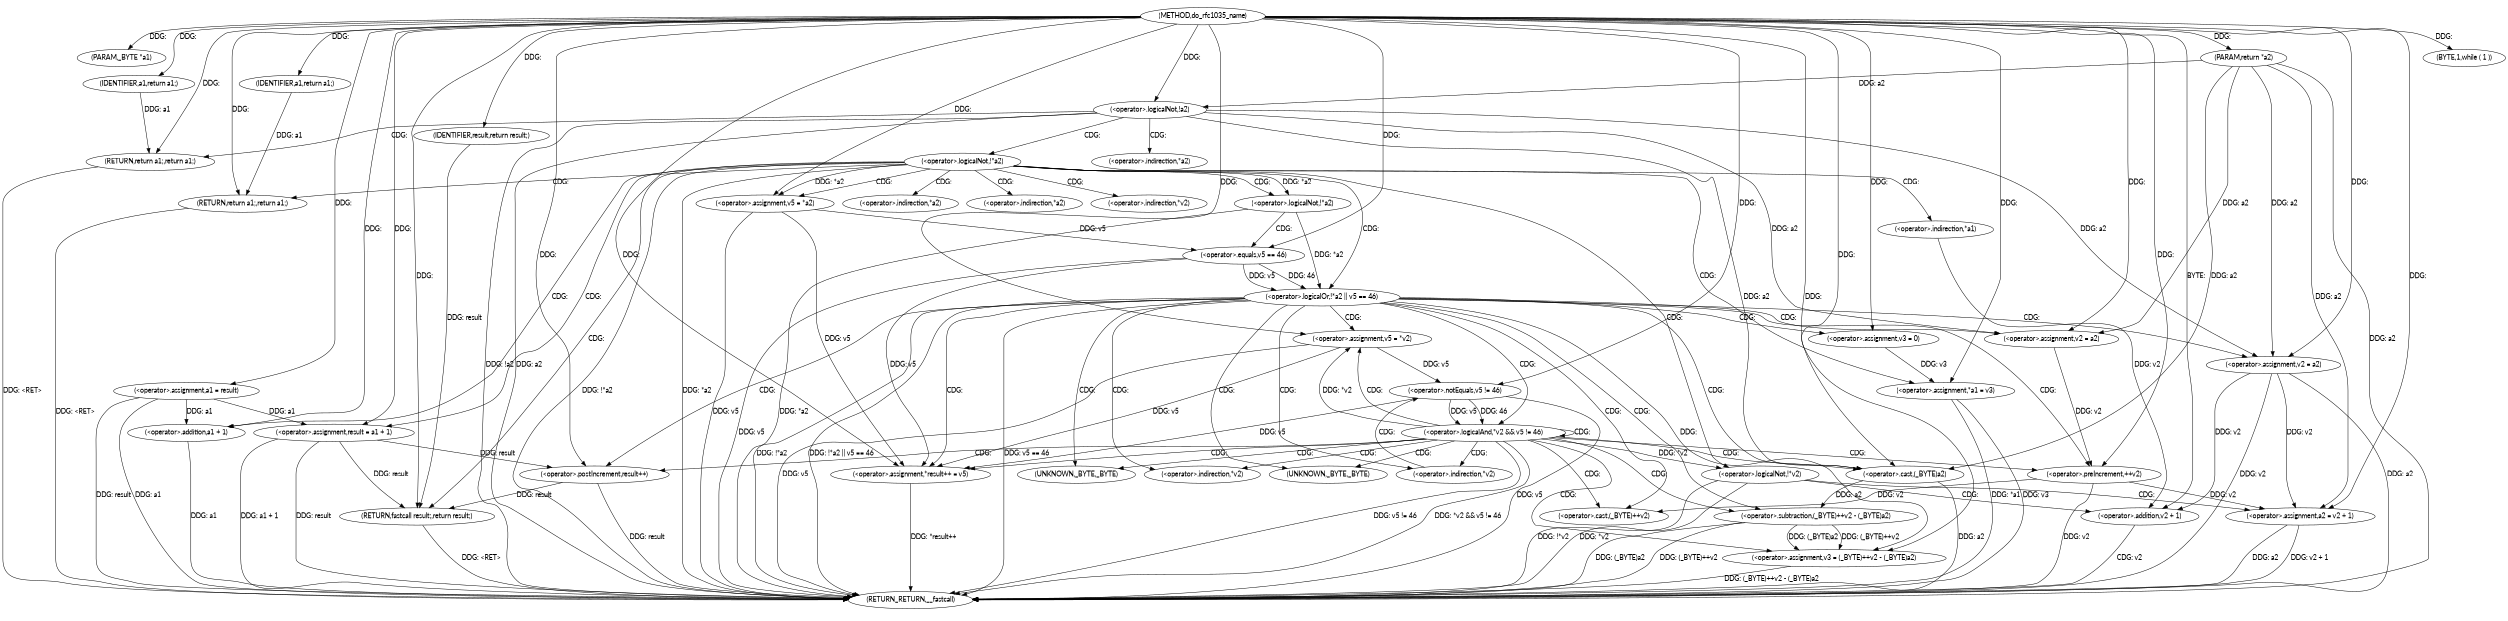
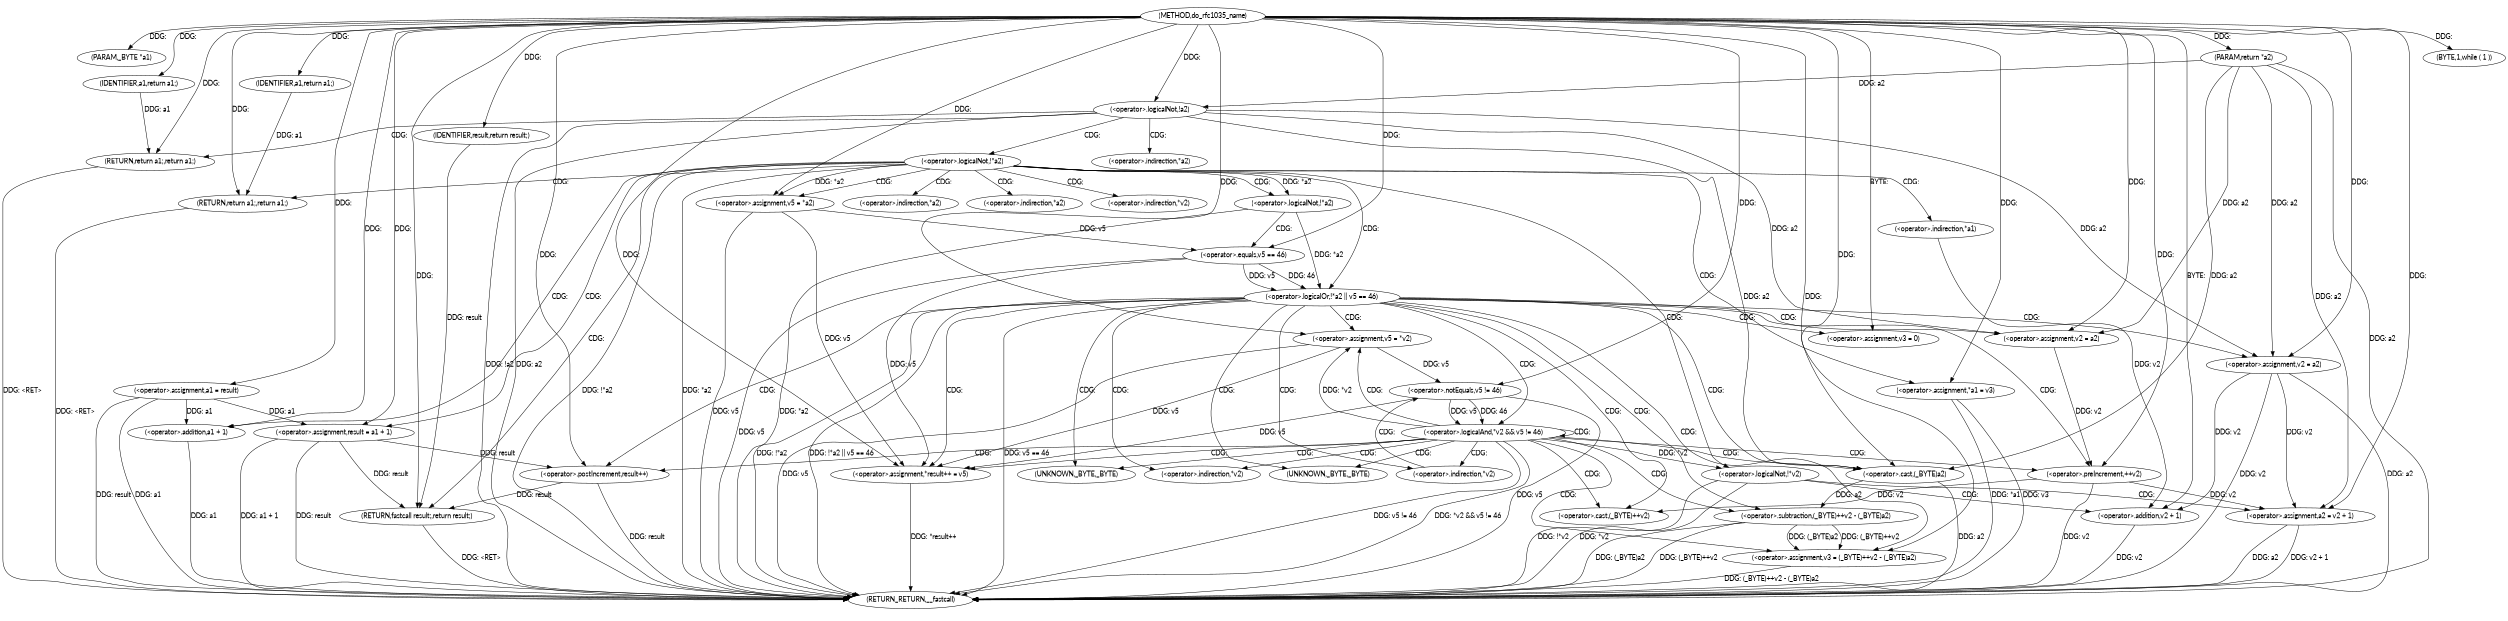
(1880, 183) -> (1880, 183)
(1908, 364) -> none
(1690, 433) -> (1690, 433)
(2130, 558) -> (2130, 558)
